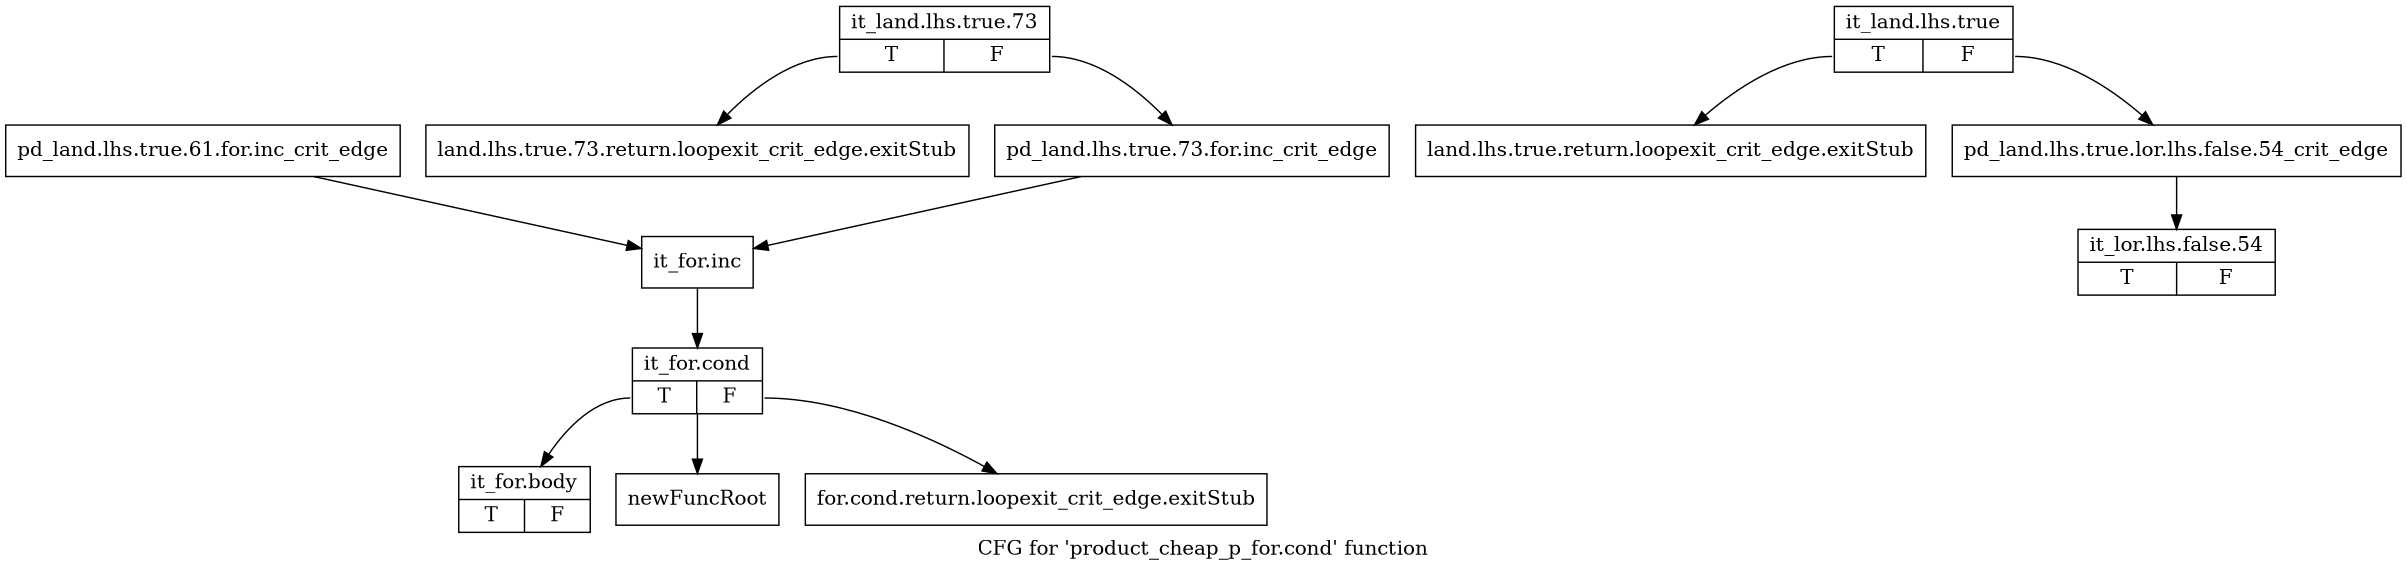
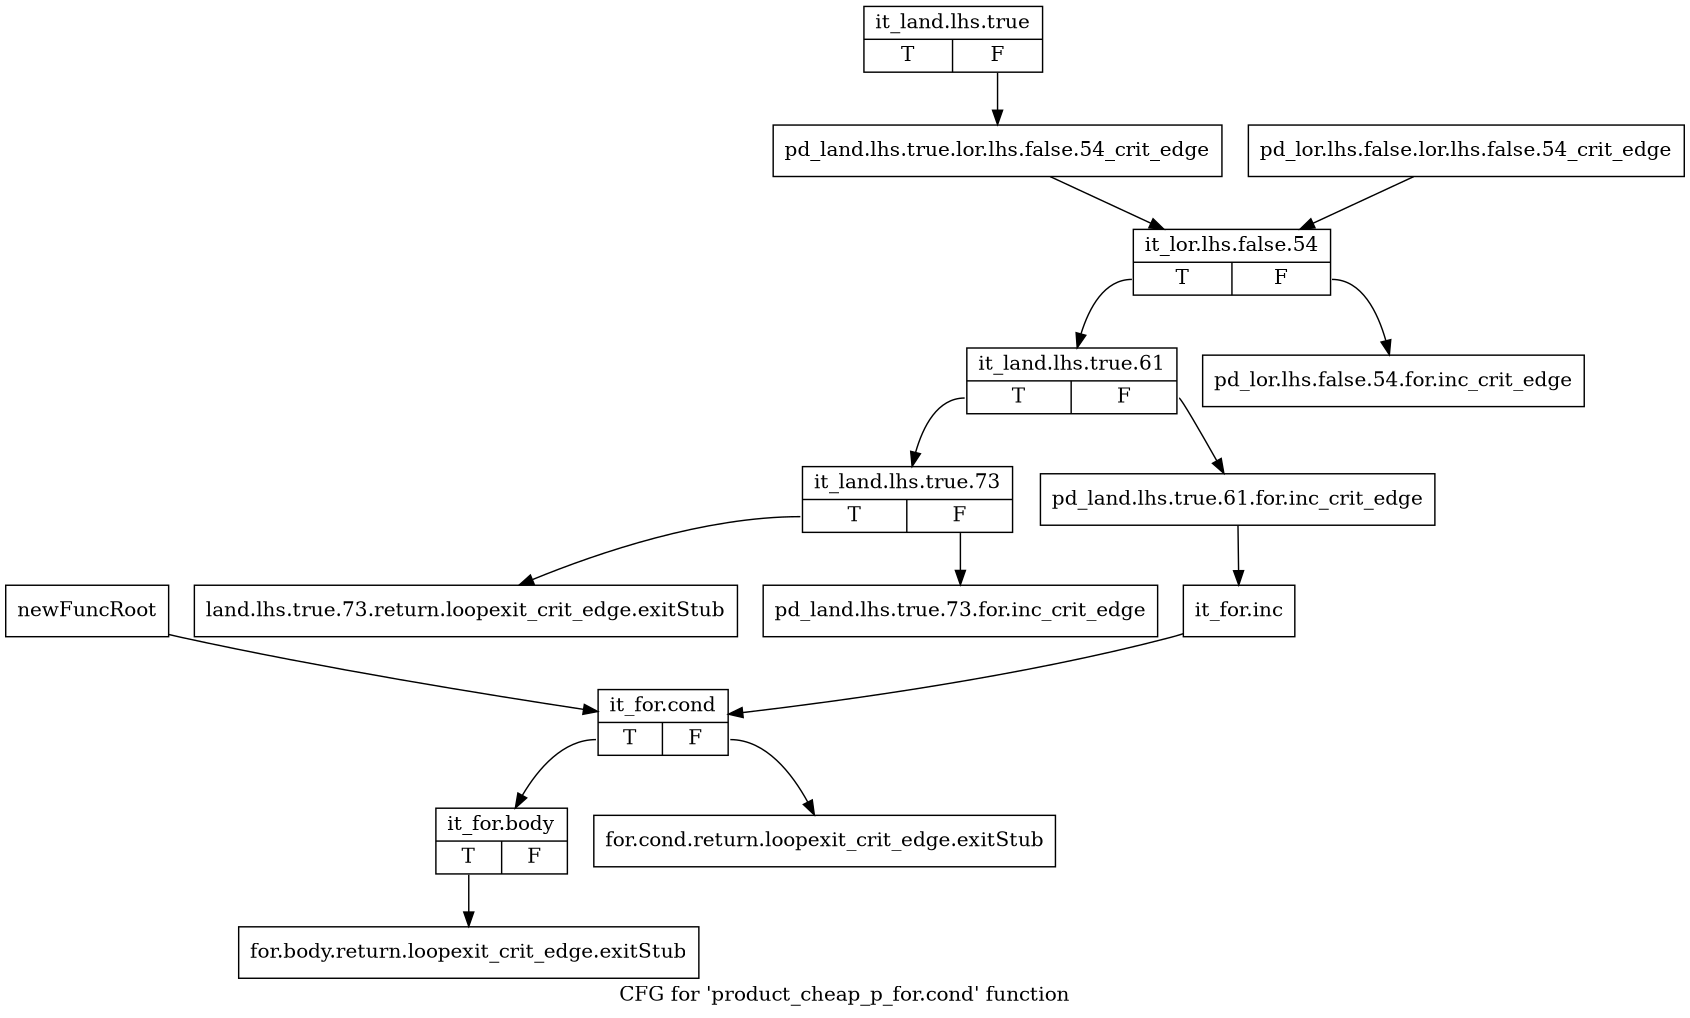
none -> (1466, 151)
(1671, 151) -> none
(924, 211) -> none
none -> (1072, 381)
none -> (1393, 381)
(697, 436) -> (376, 675)
none -> (469, 953)
